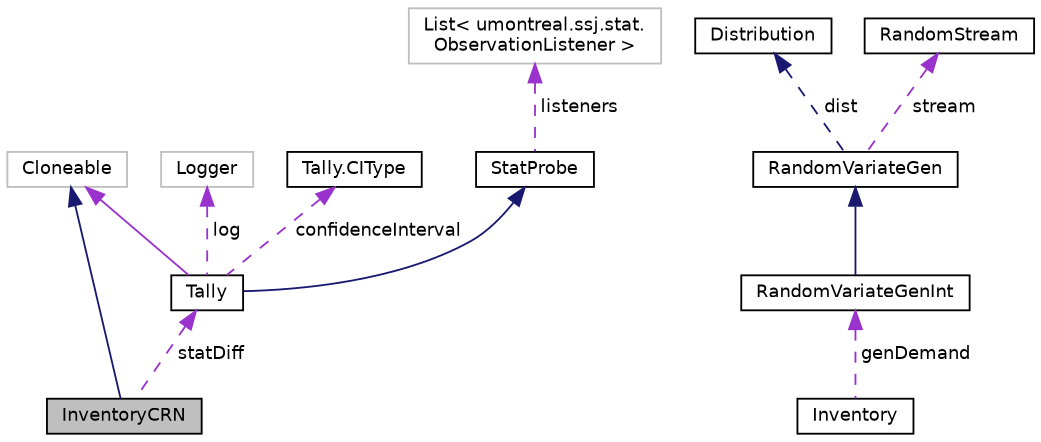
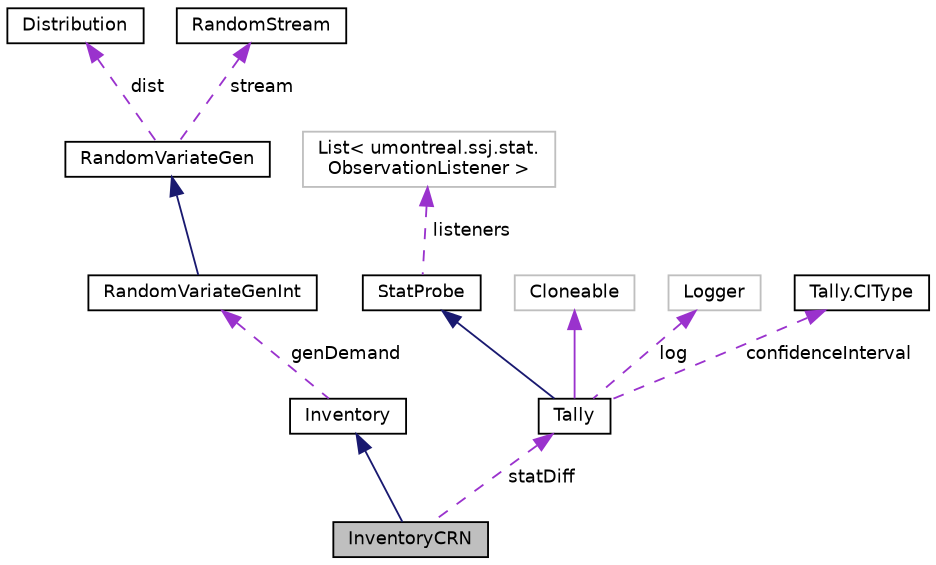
(815, 110) -> (127, 100)
(98, 302) -> (384, 486)
